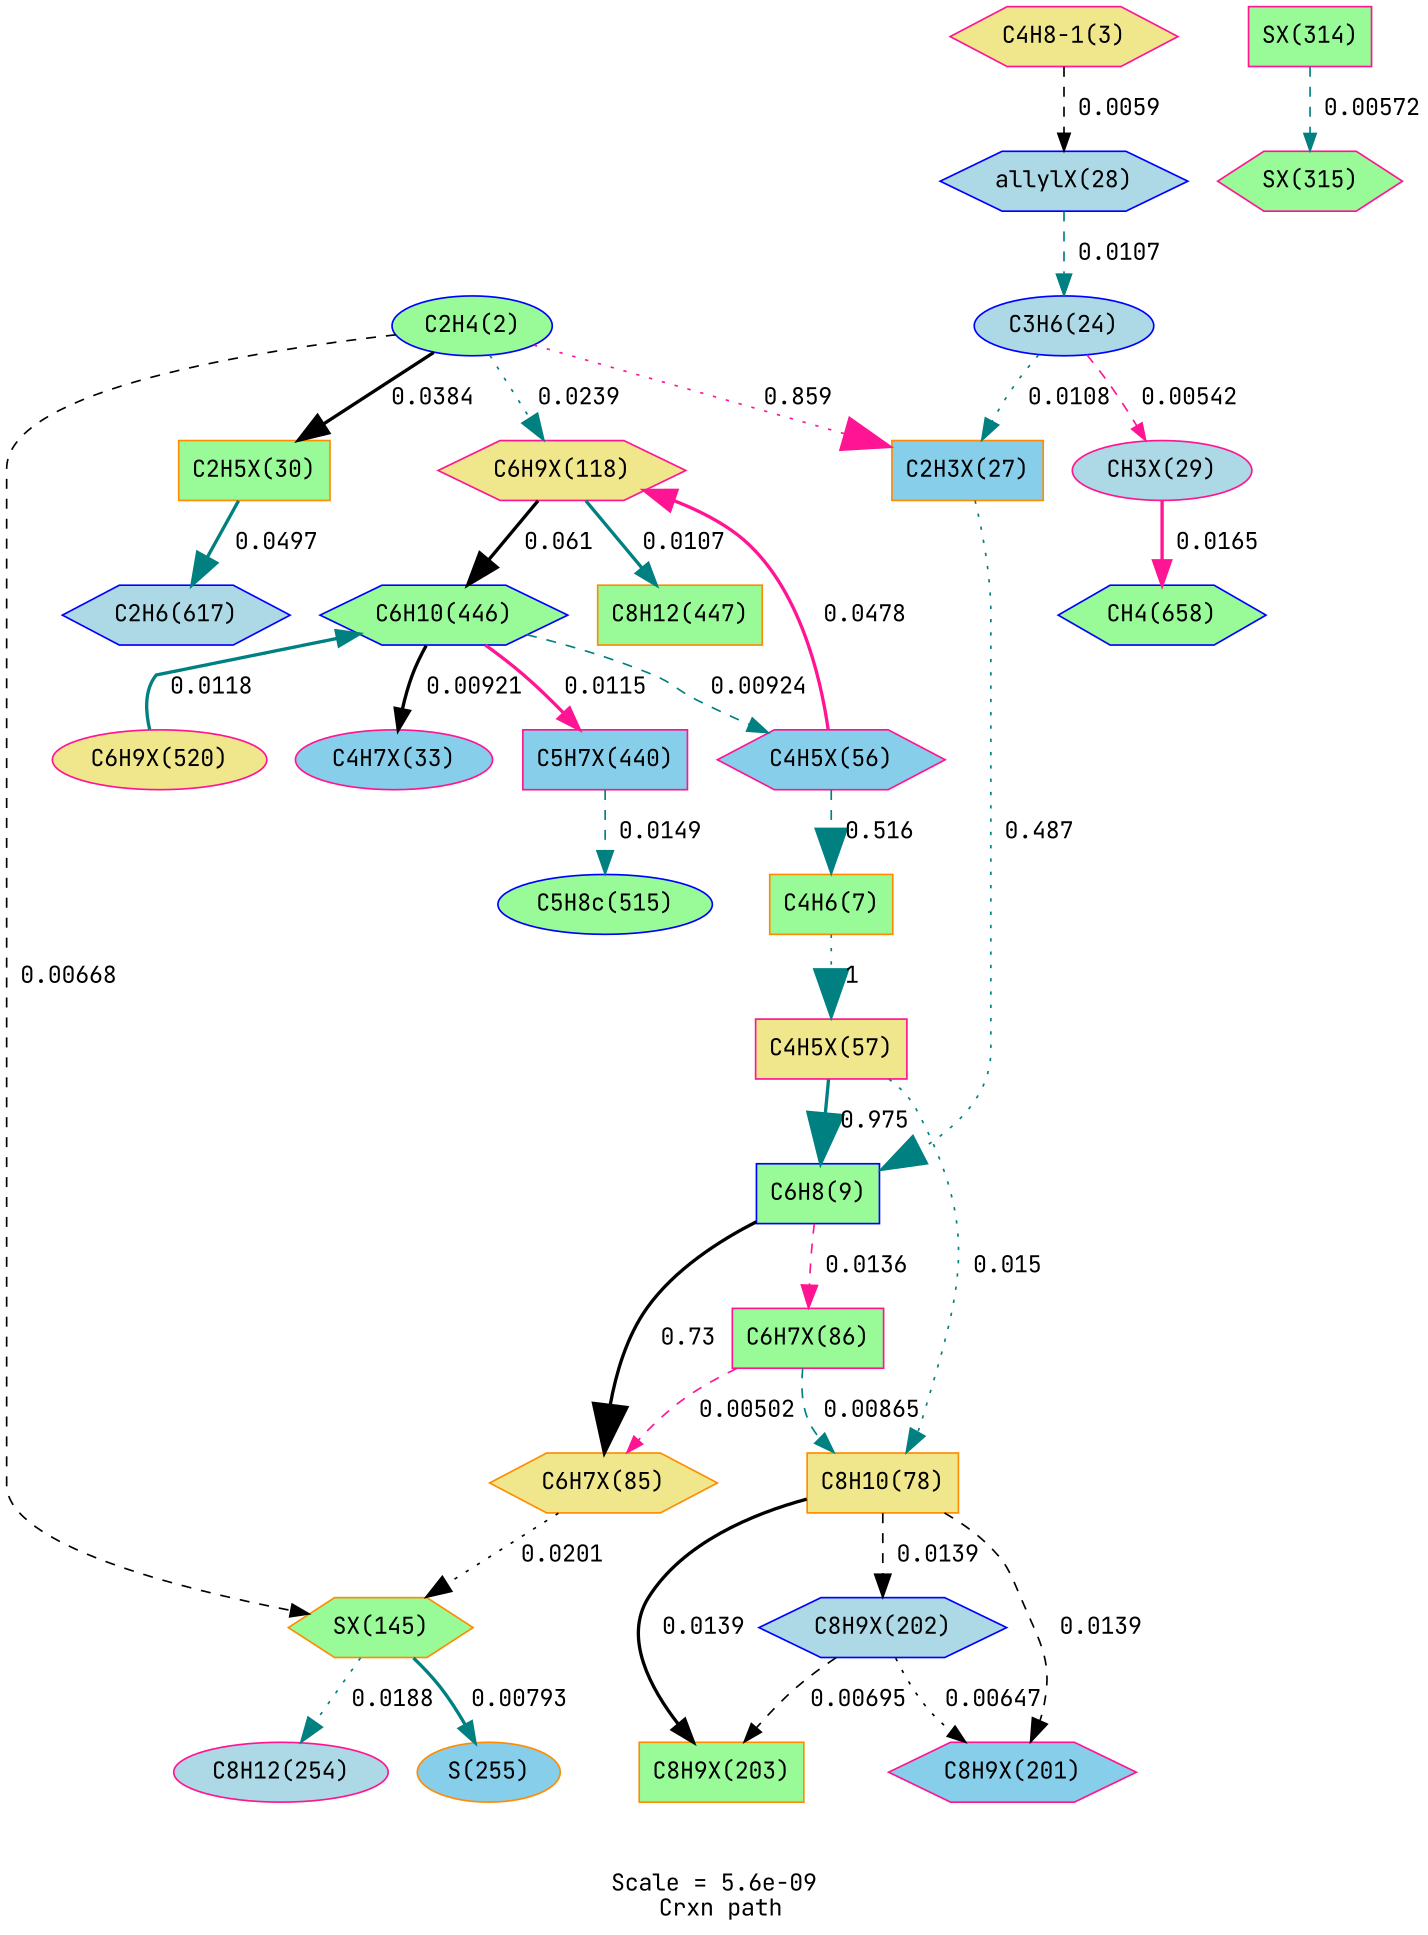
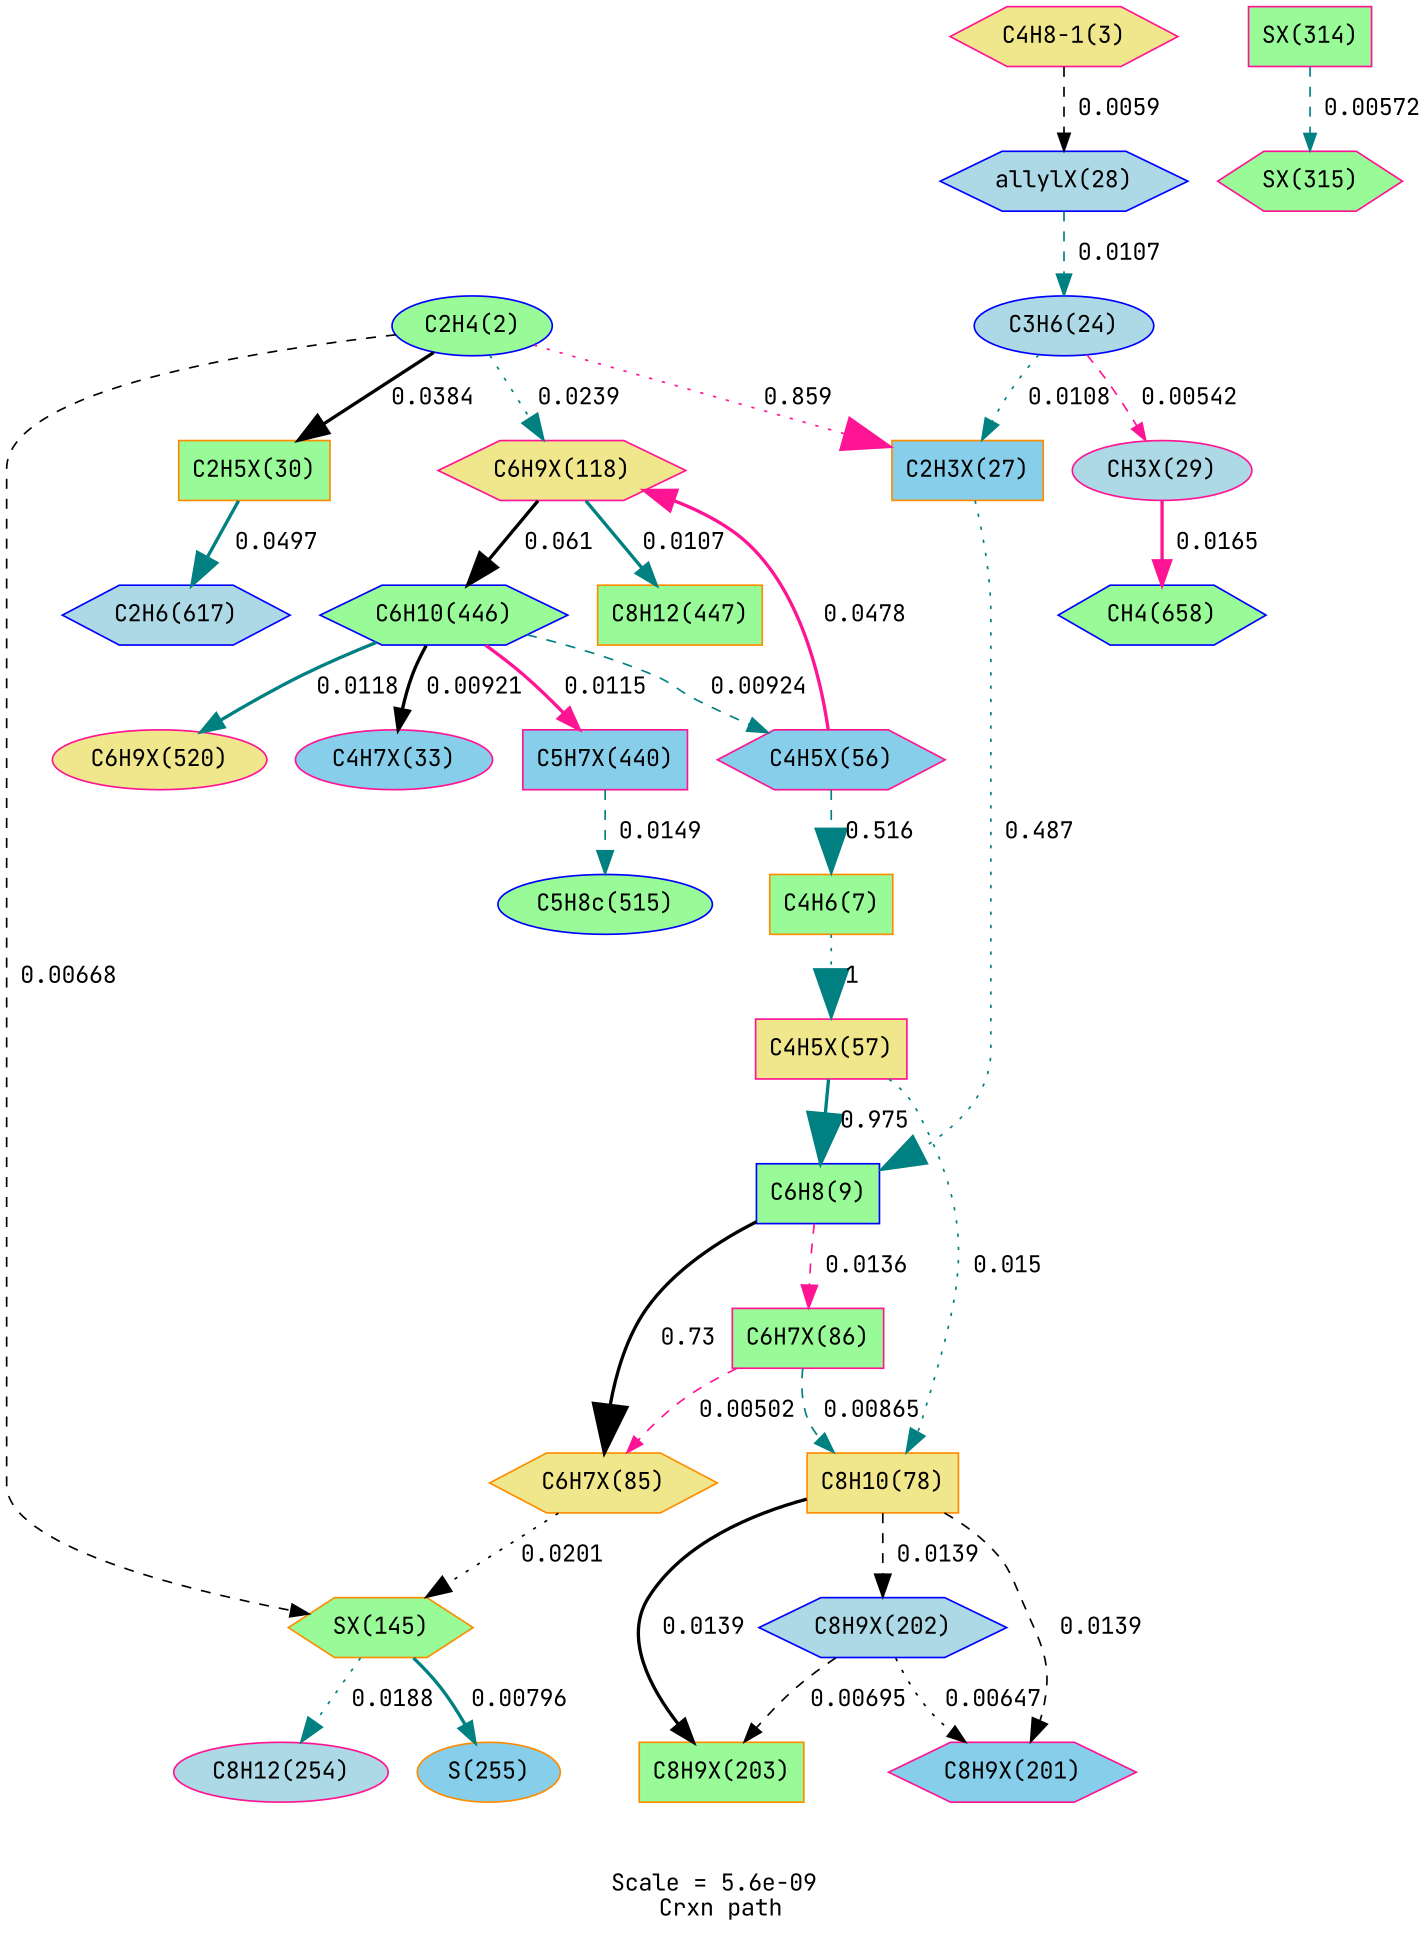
(219, 662) -> (297, 678)
(513, 1700) -> (513, 1700)
